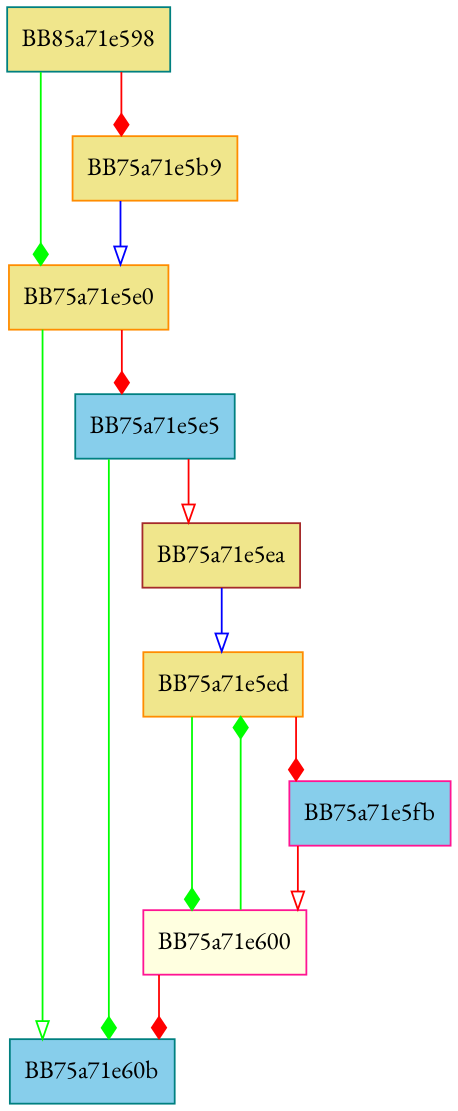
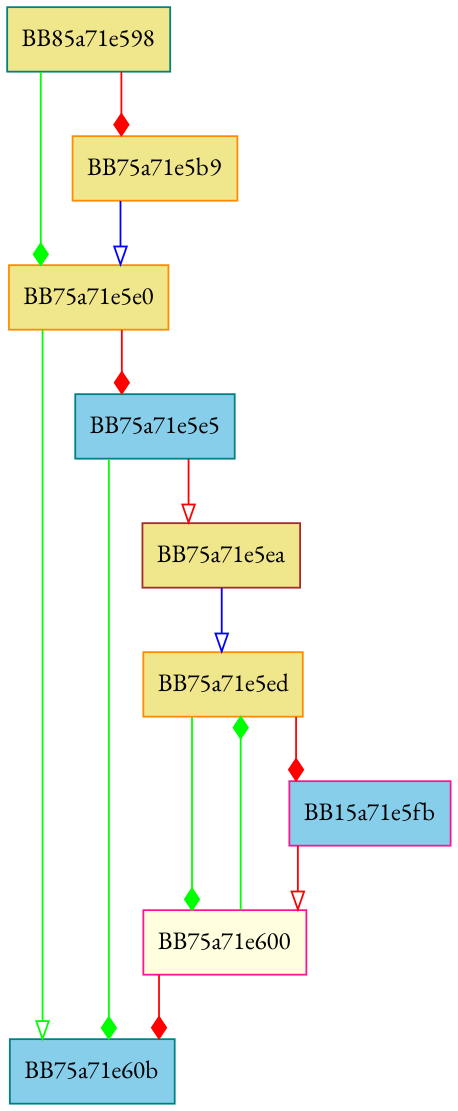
(370, 813) -> (370, 813)
